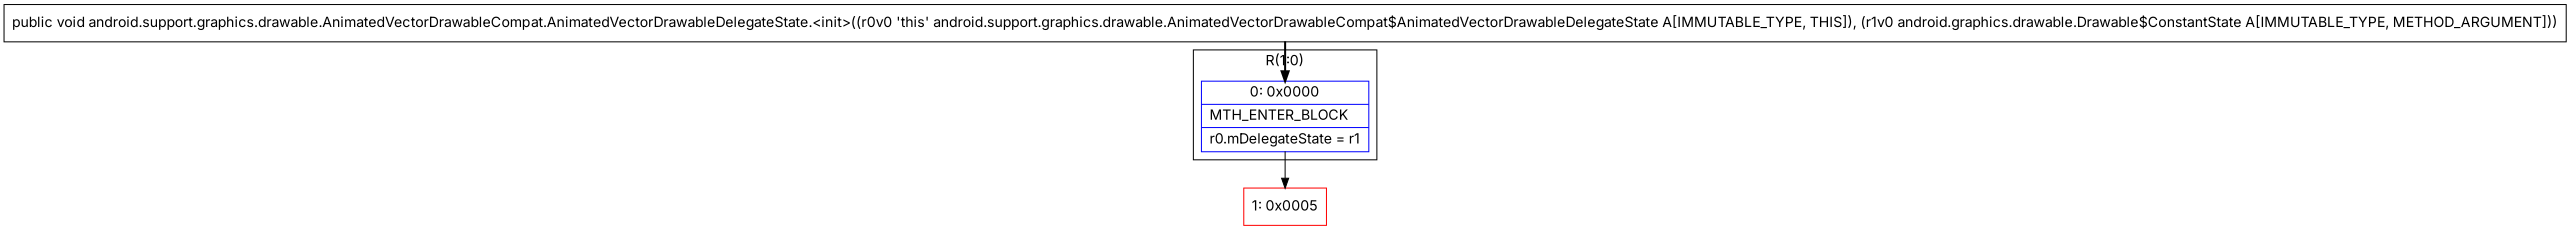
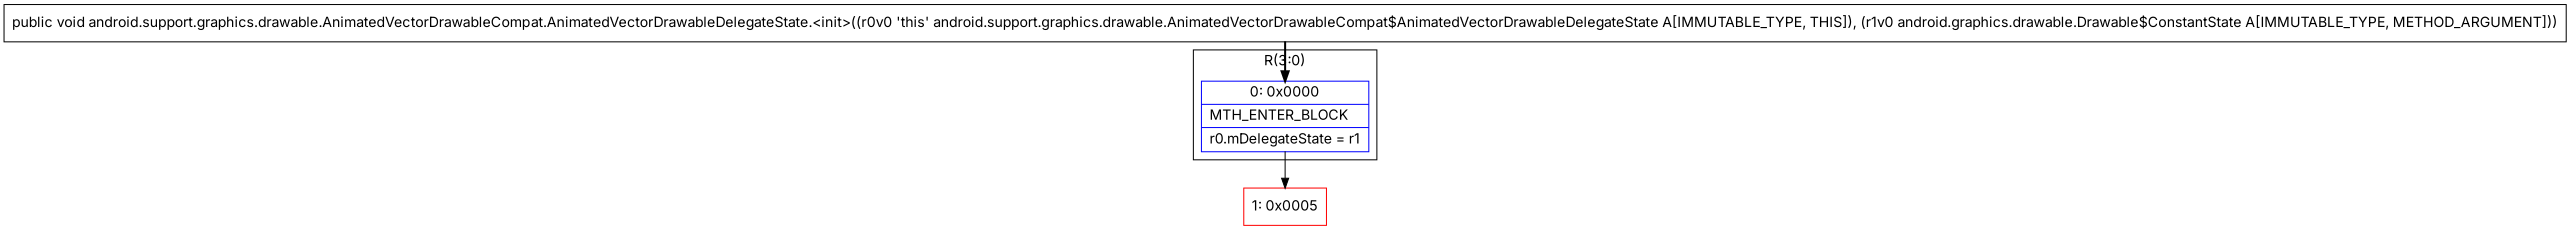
(1285, 62) -> (1285, 62)
